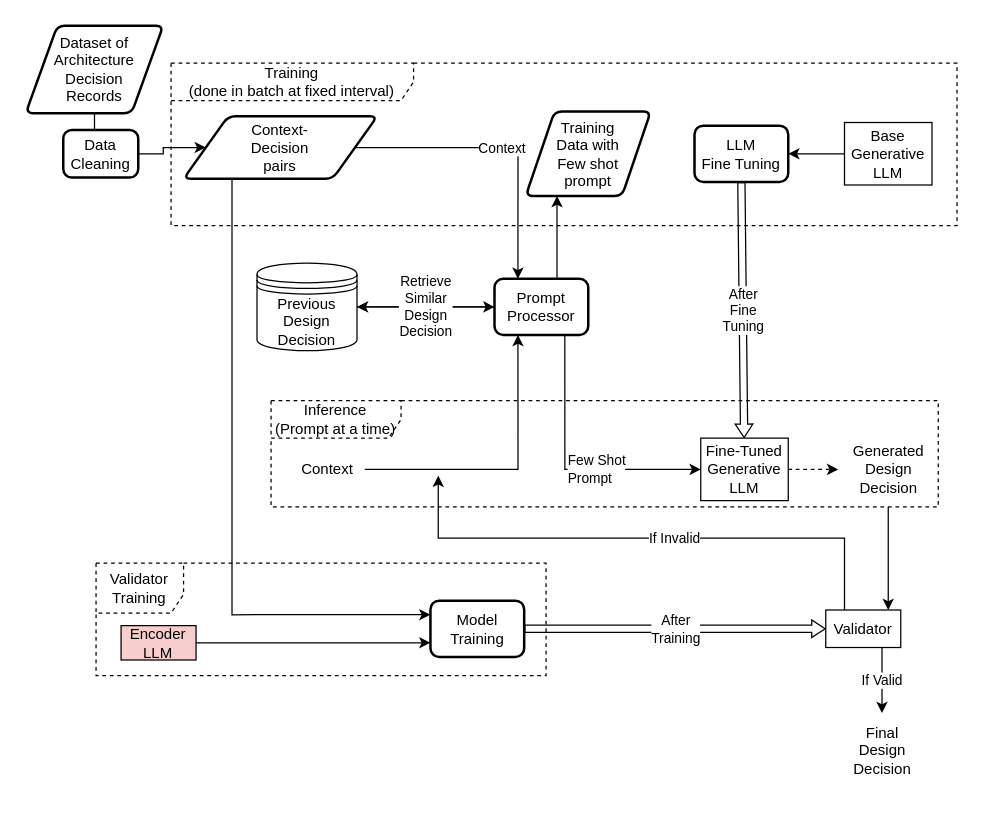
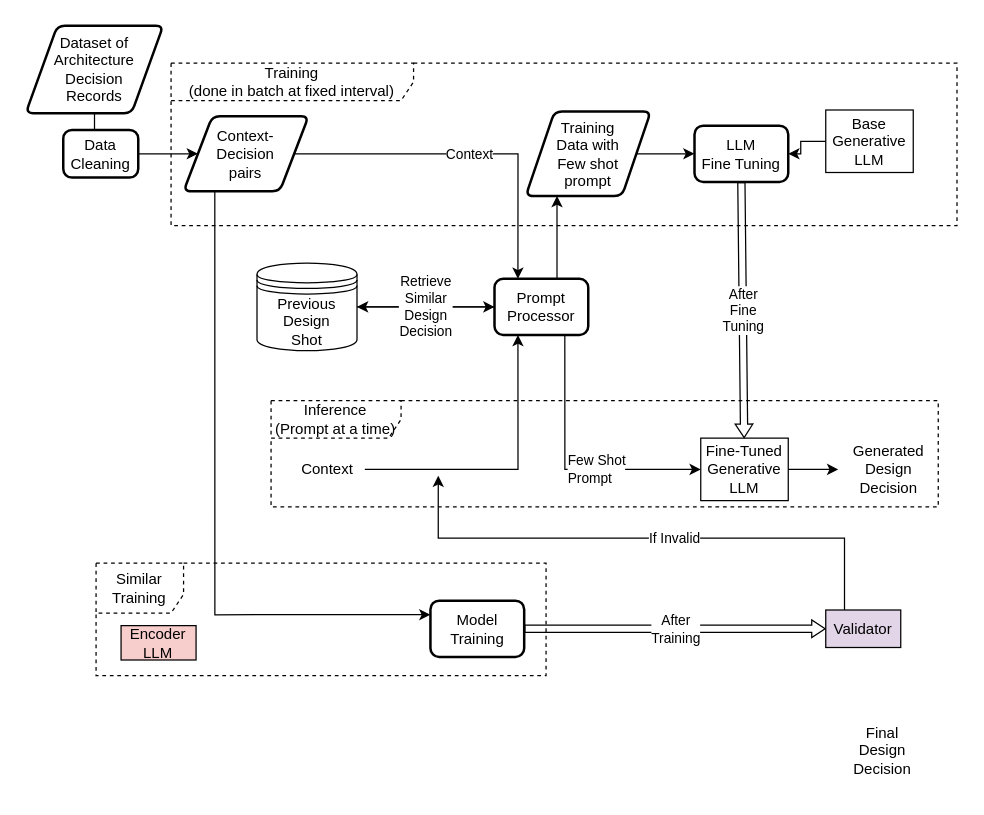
(280, 148) -> (246, 154)
none -> (660, 154)
(888, 154) -> (869, 141)
(307, 322) -> (307, 322)
(808, 469) -> (808, 469)
(888, 555) -> none
(139, 588) -> (139, 588)
(863, 629) -> (863, 629)
(309, 643) -> none
(882, 676) -> none
